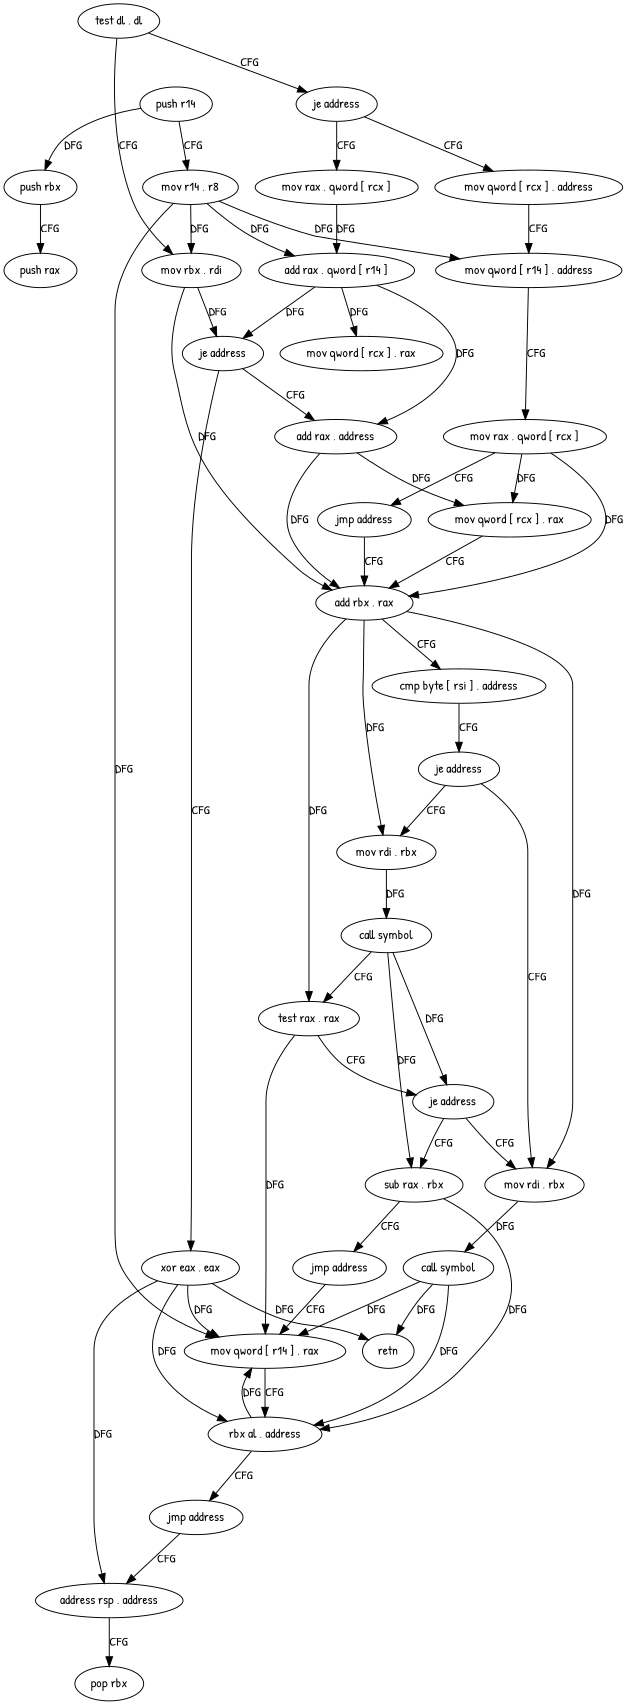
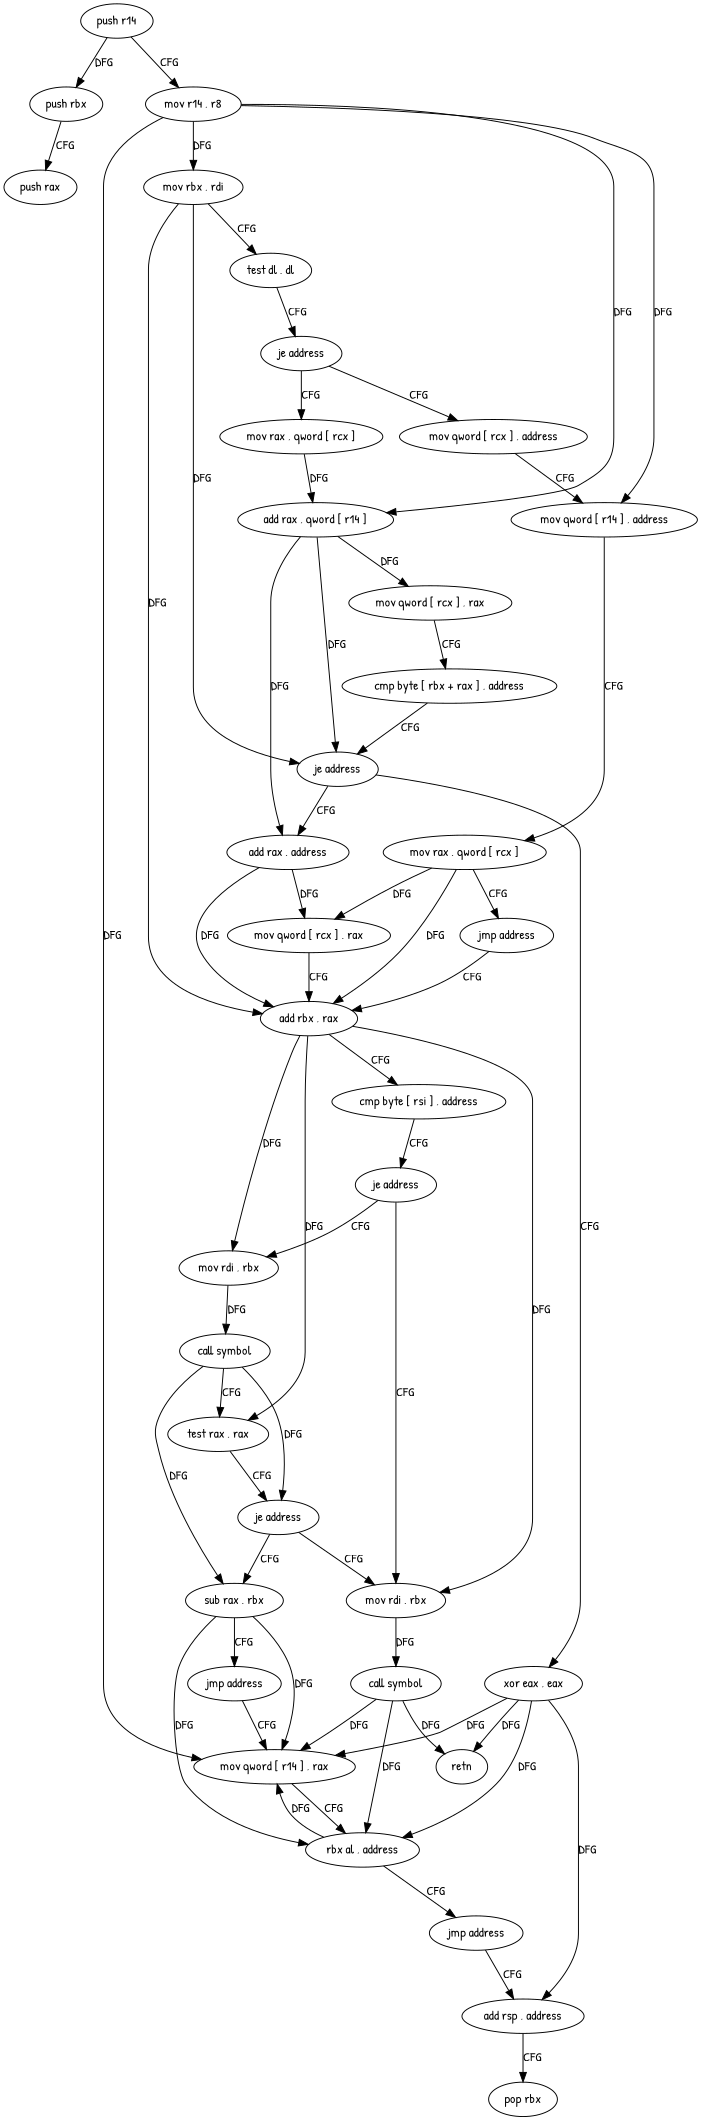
(119, 149) -> (229, 225)
none -> (449, 686)
(266, 1176) -> (292, 1673)
(109, 1601) -> (523, 2016)
